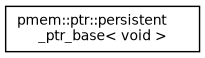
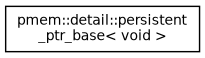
(103, 29) -> (103, 29)
